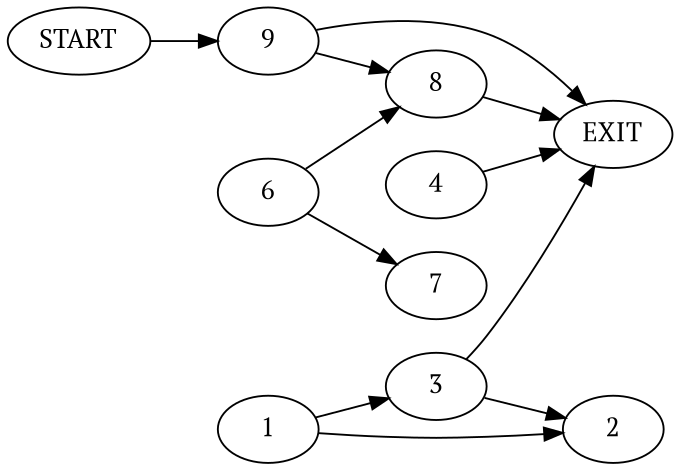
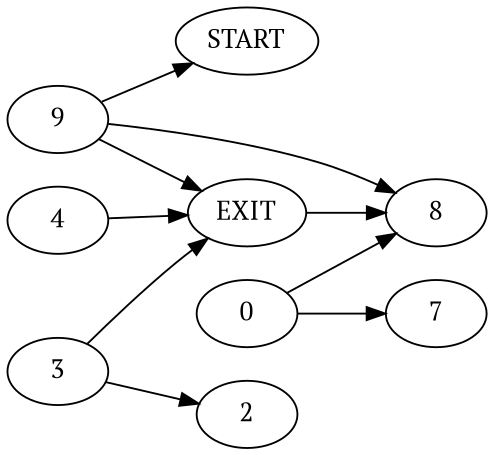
(175, 41) -> (138, 86)
(512, 105) -> (337, 213)
(268, 192) -> (247, 314)
(268, 429) -> none
